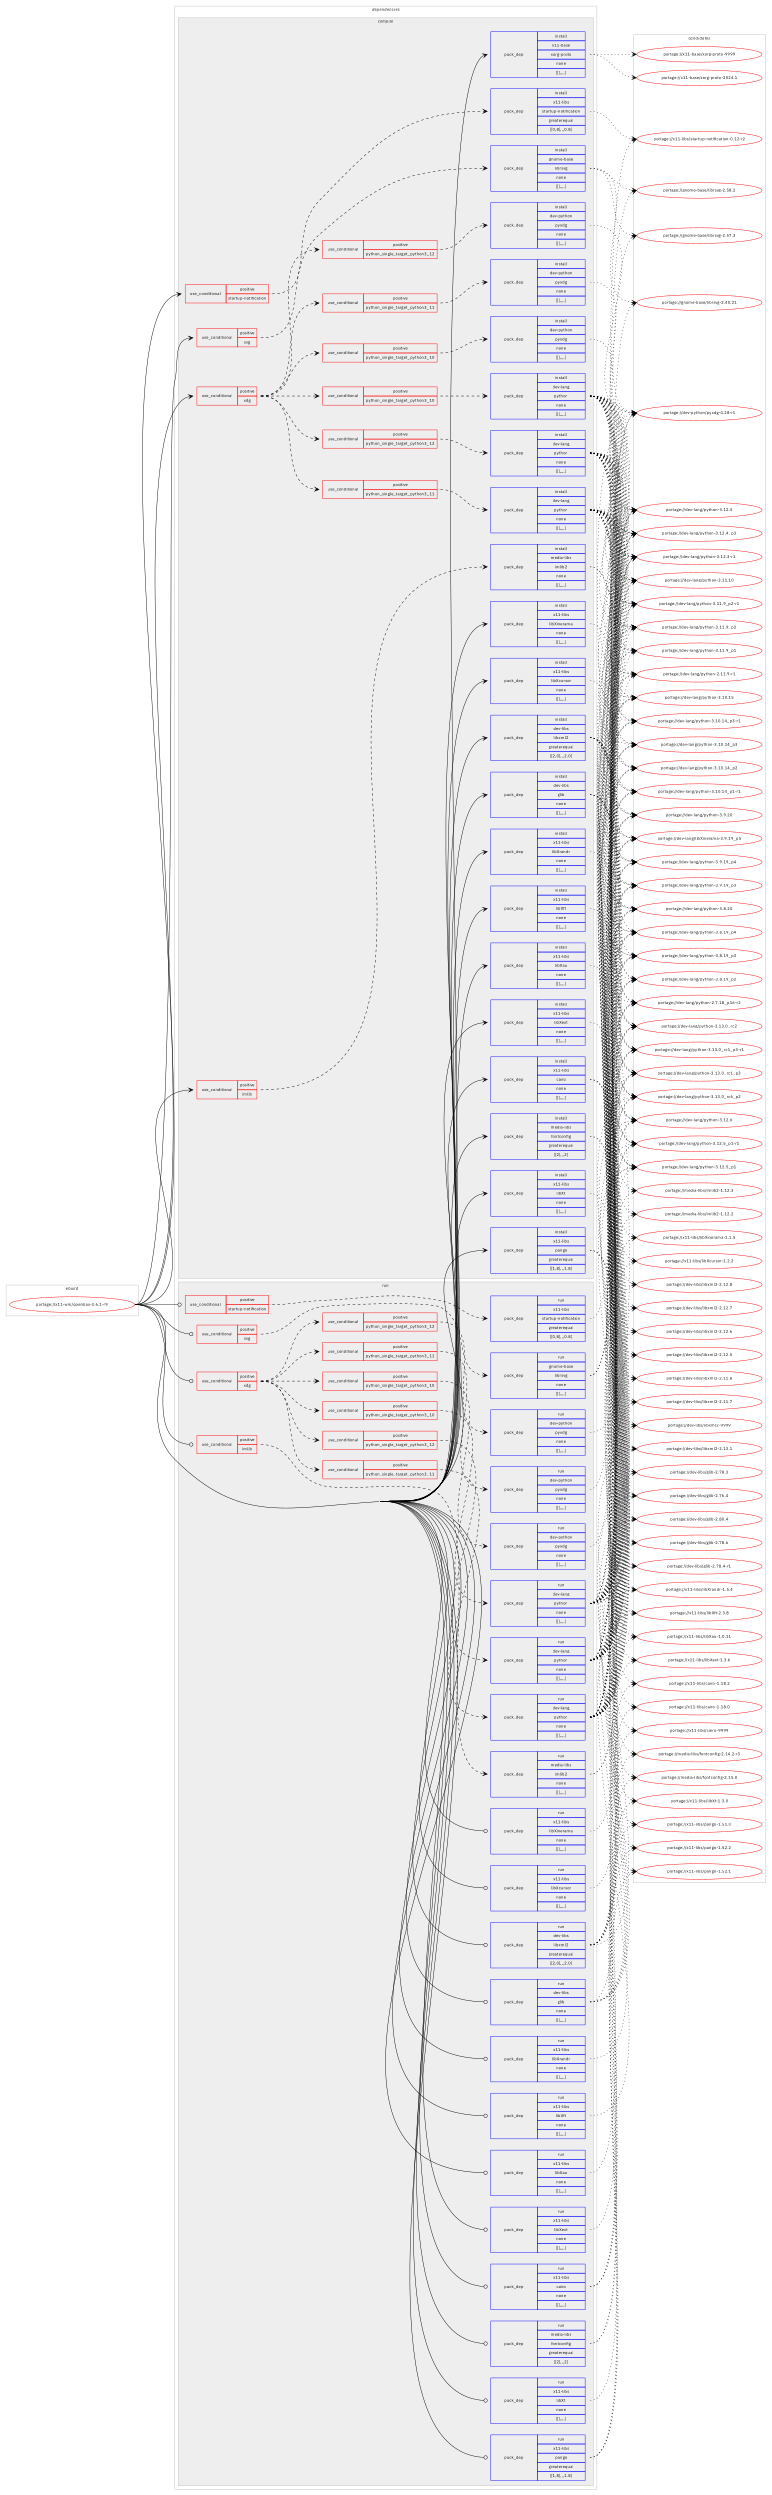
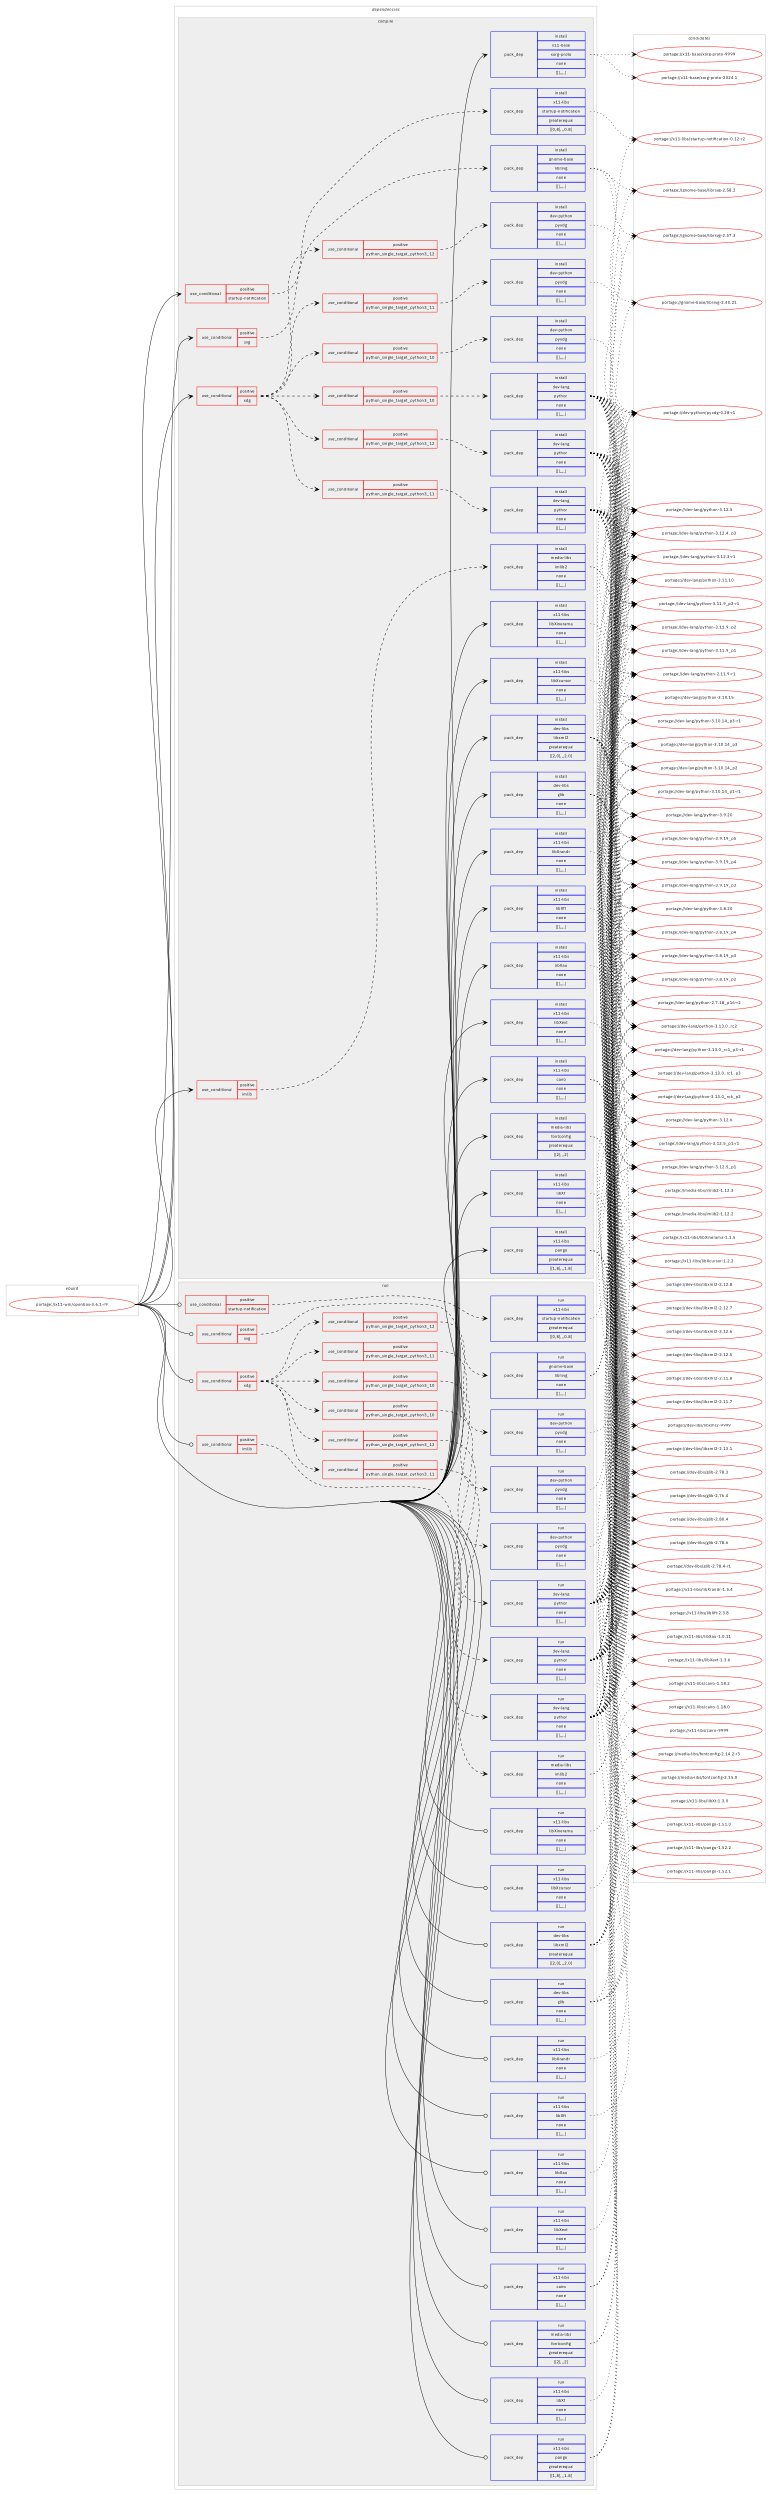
(699, 839) -> (699, 839)
